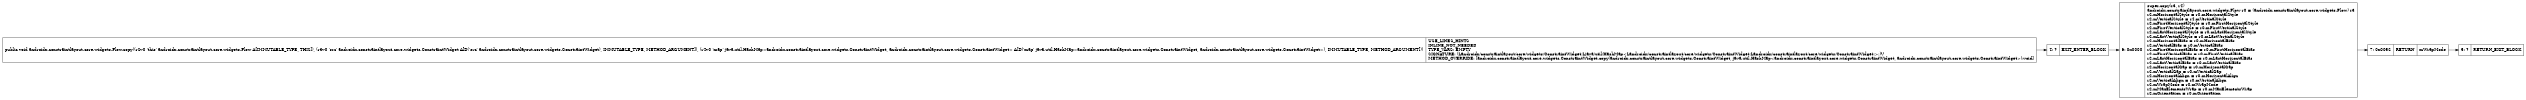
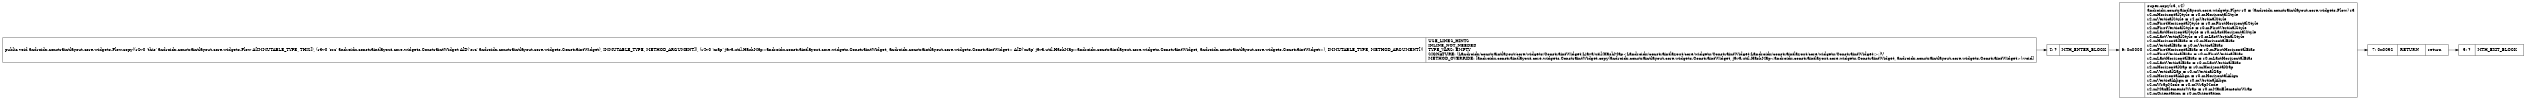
(2084, 50) -> (2084, 50)
(2433, 50) -> (2435, 50)
(2497, 50) -> (2497, 50)
